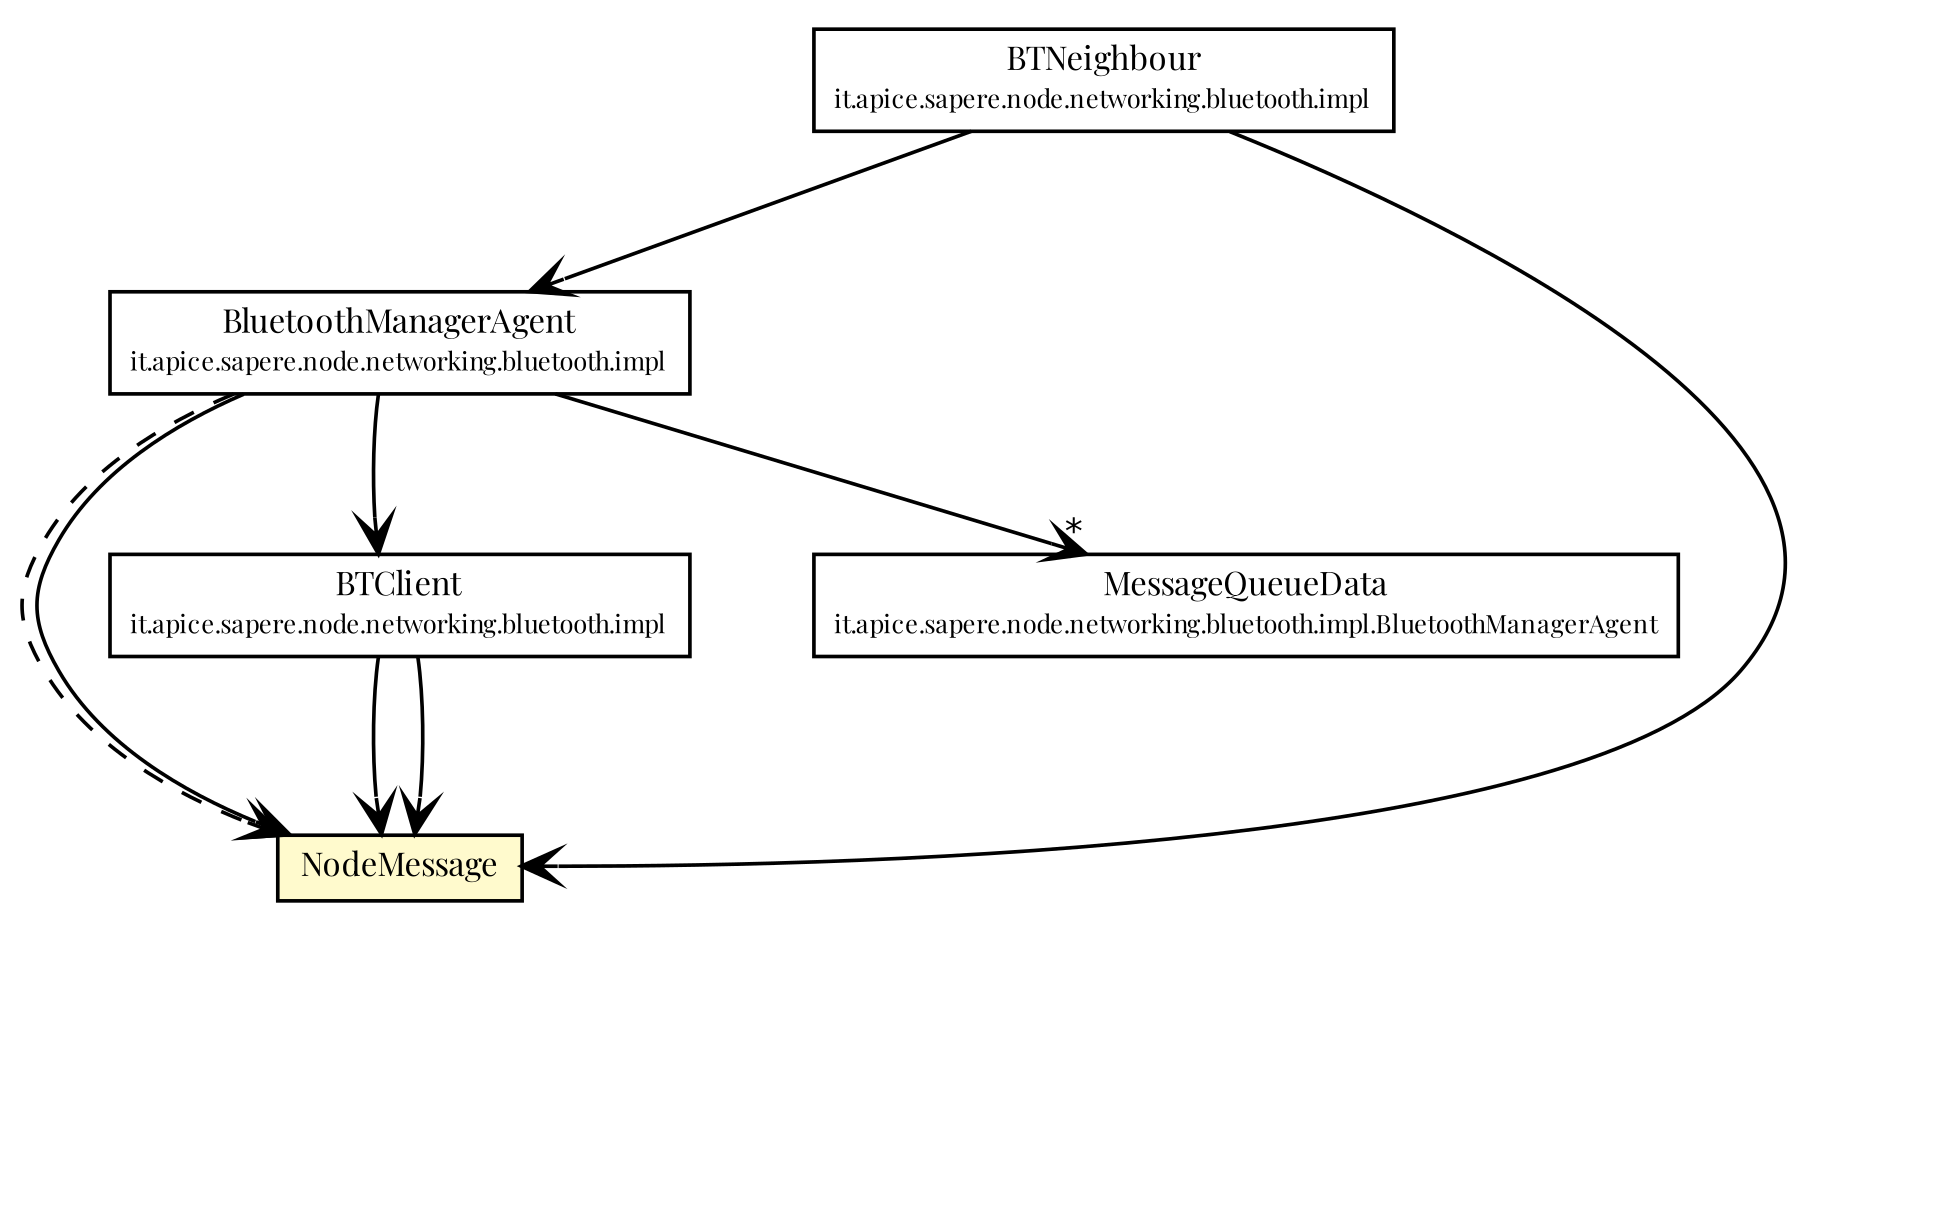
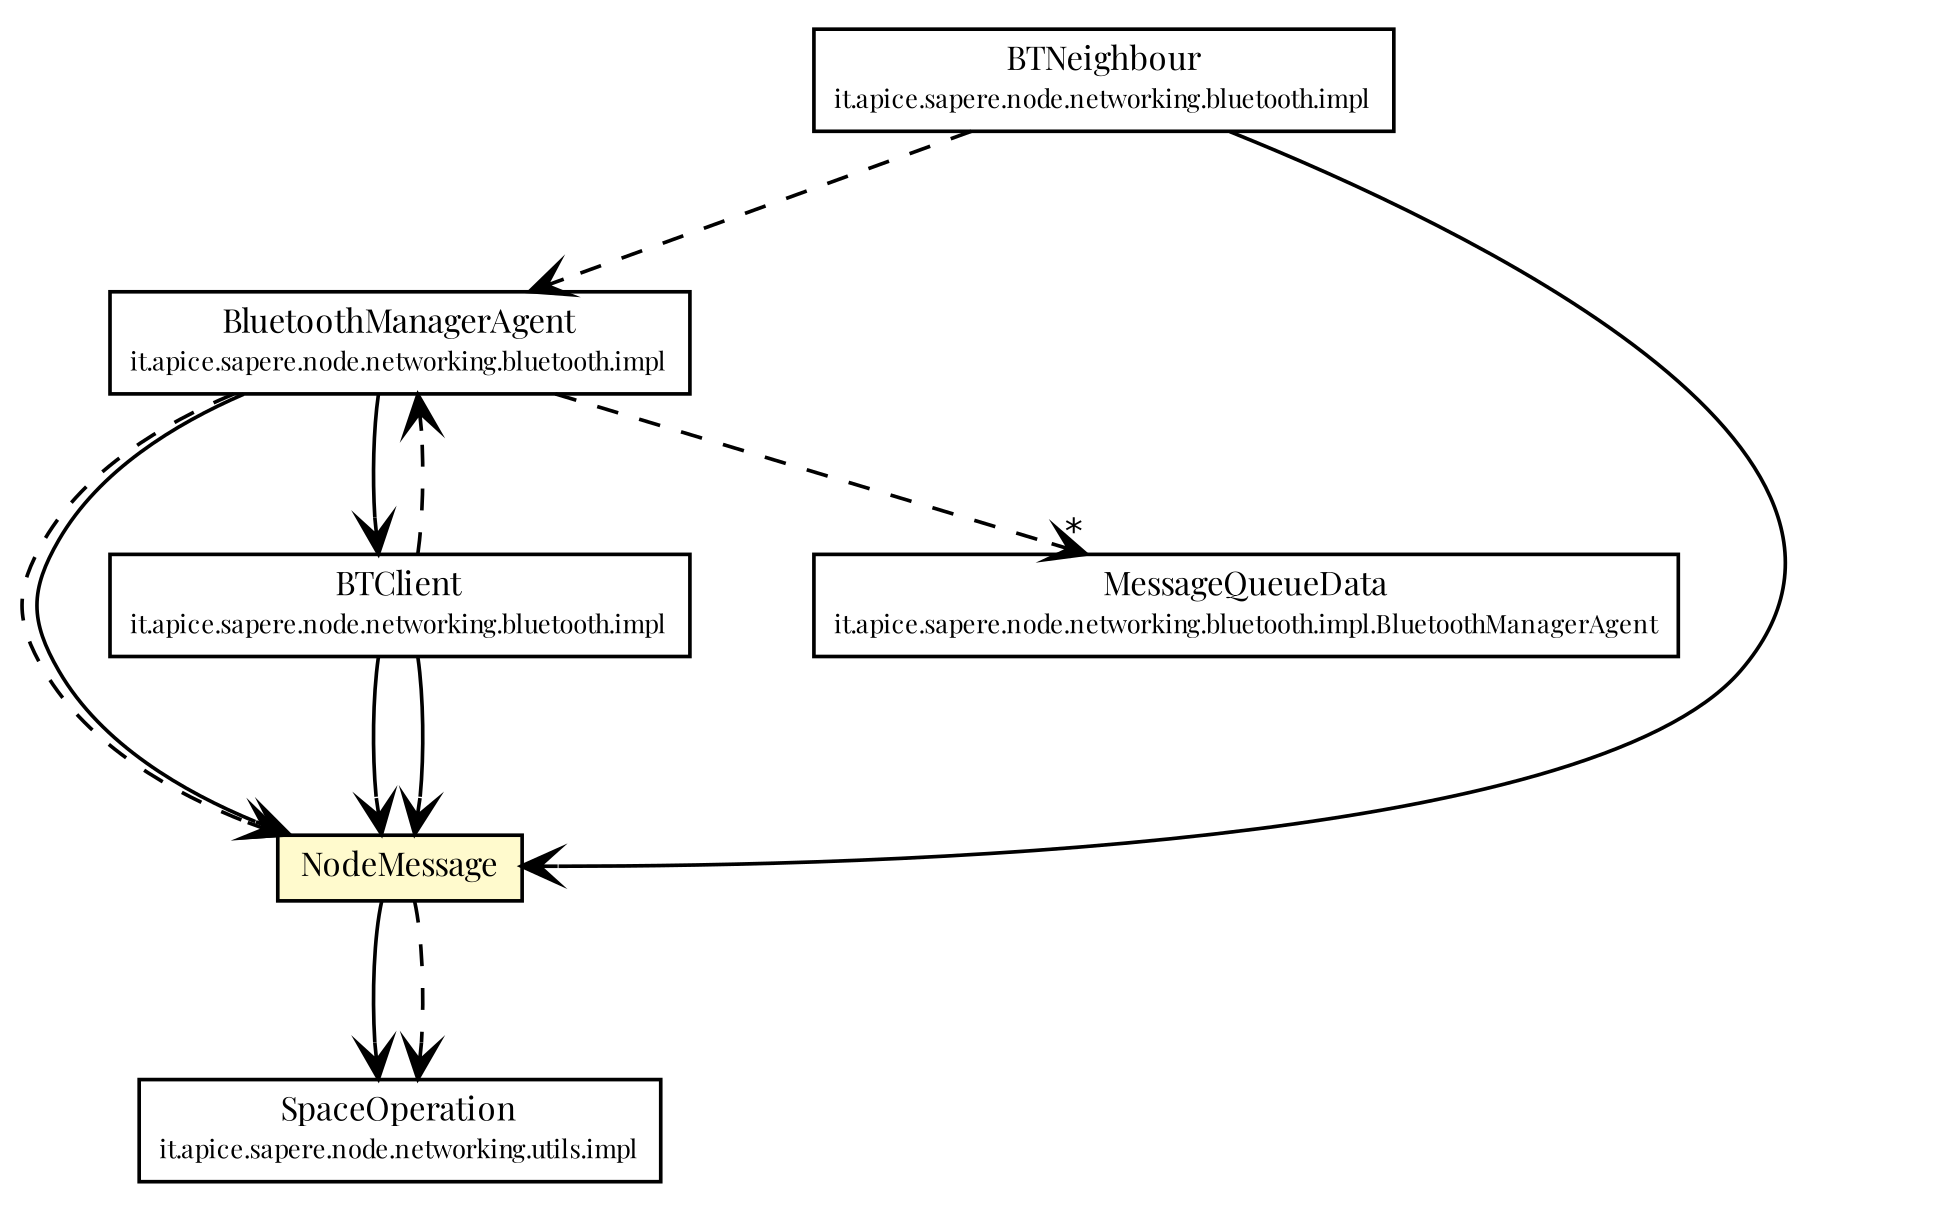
(768, 205) -> (768, 205)
(803, 469) -> (803, 469)
none -> (422, 493)
none -> (398, 1131)
